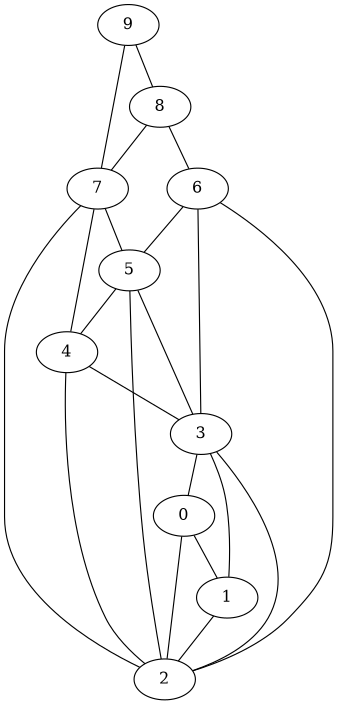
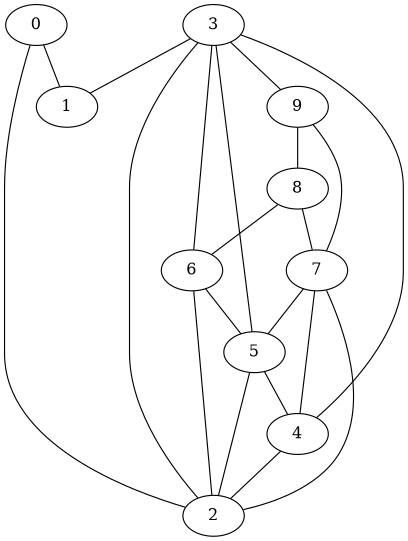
(193, 475) -> (256, 66)
(196, 639) -> none
